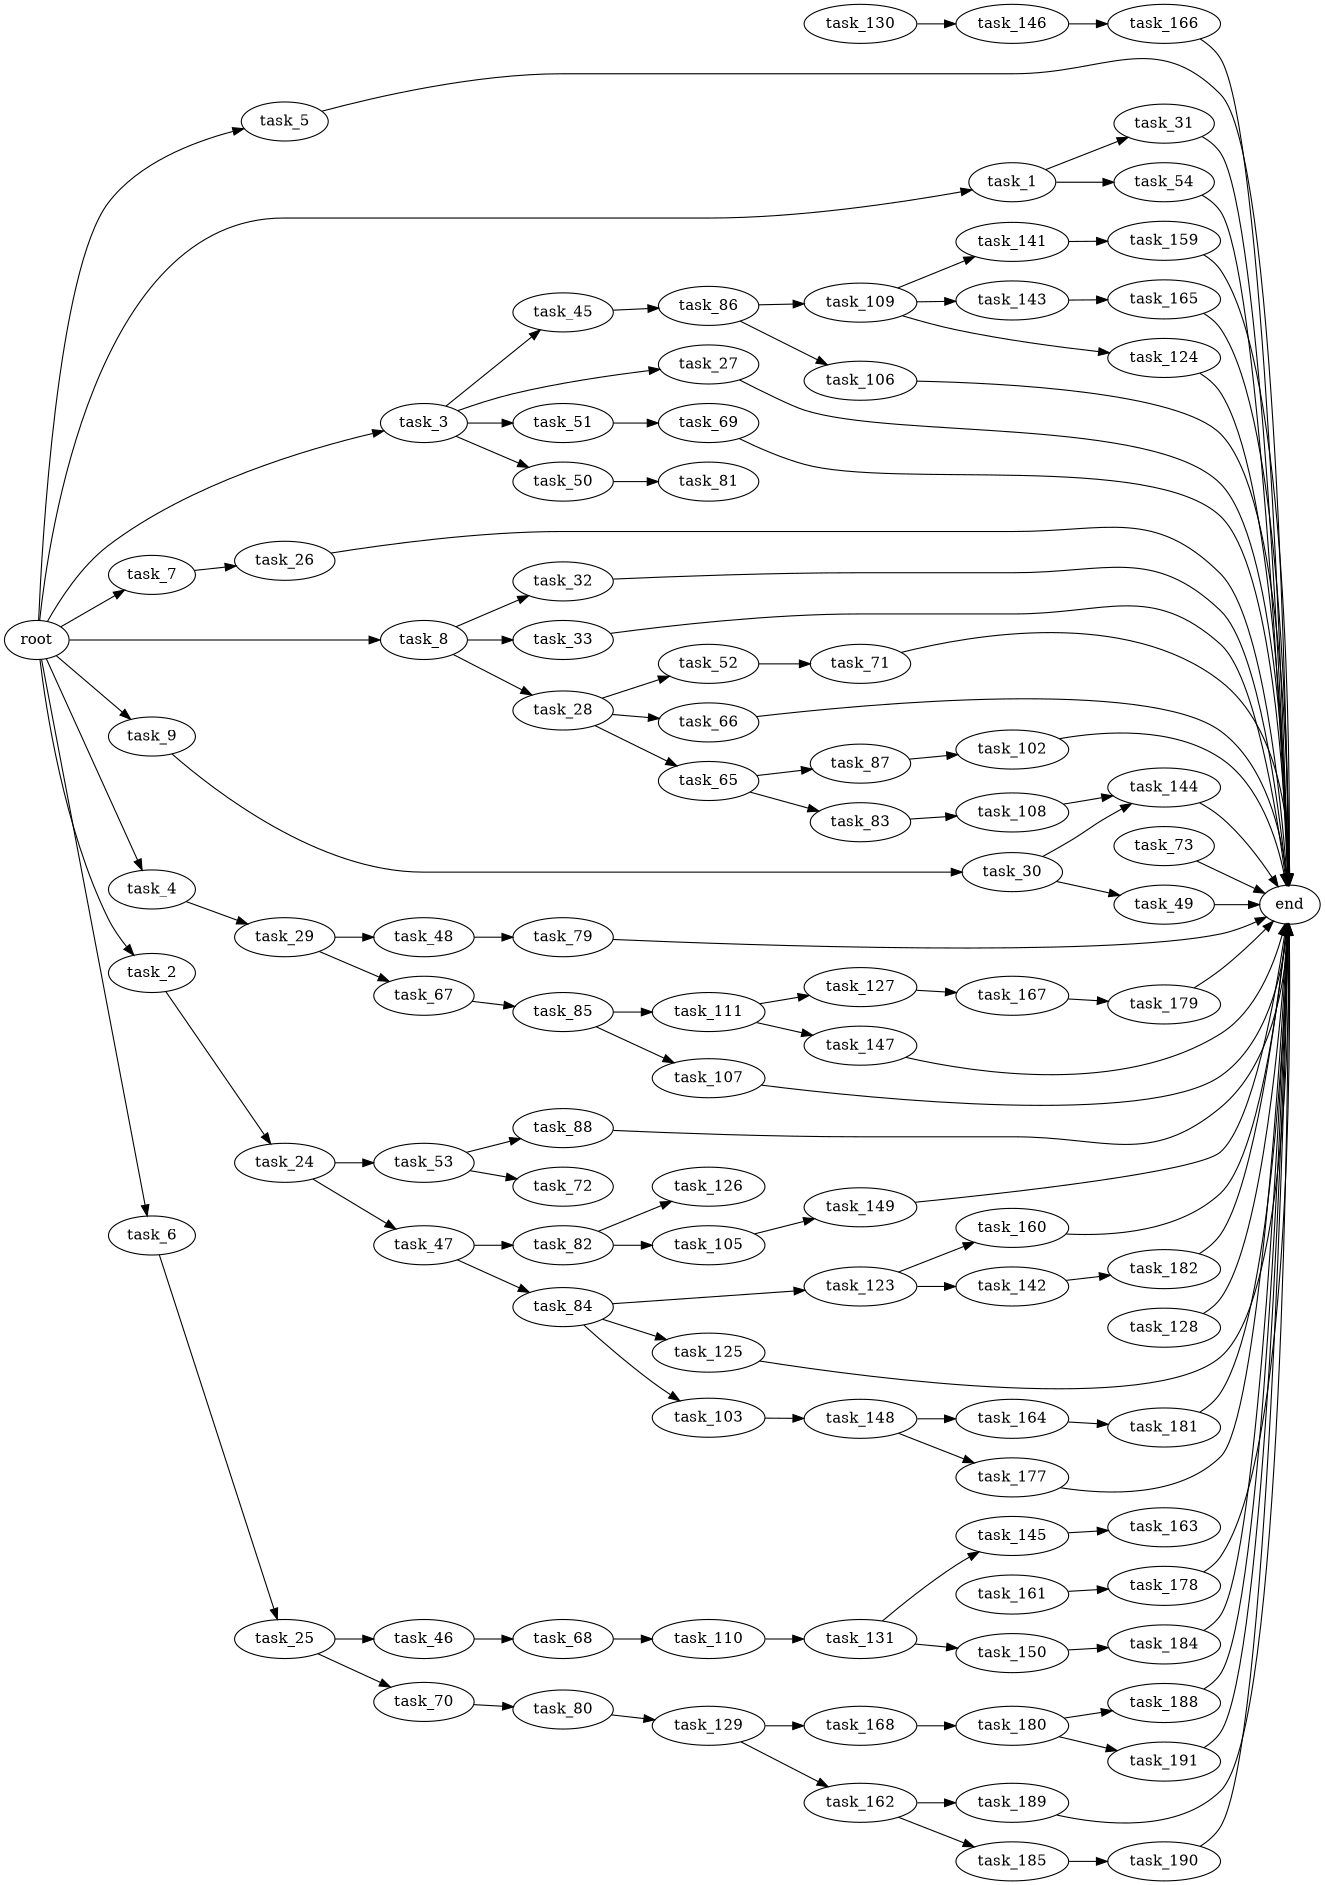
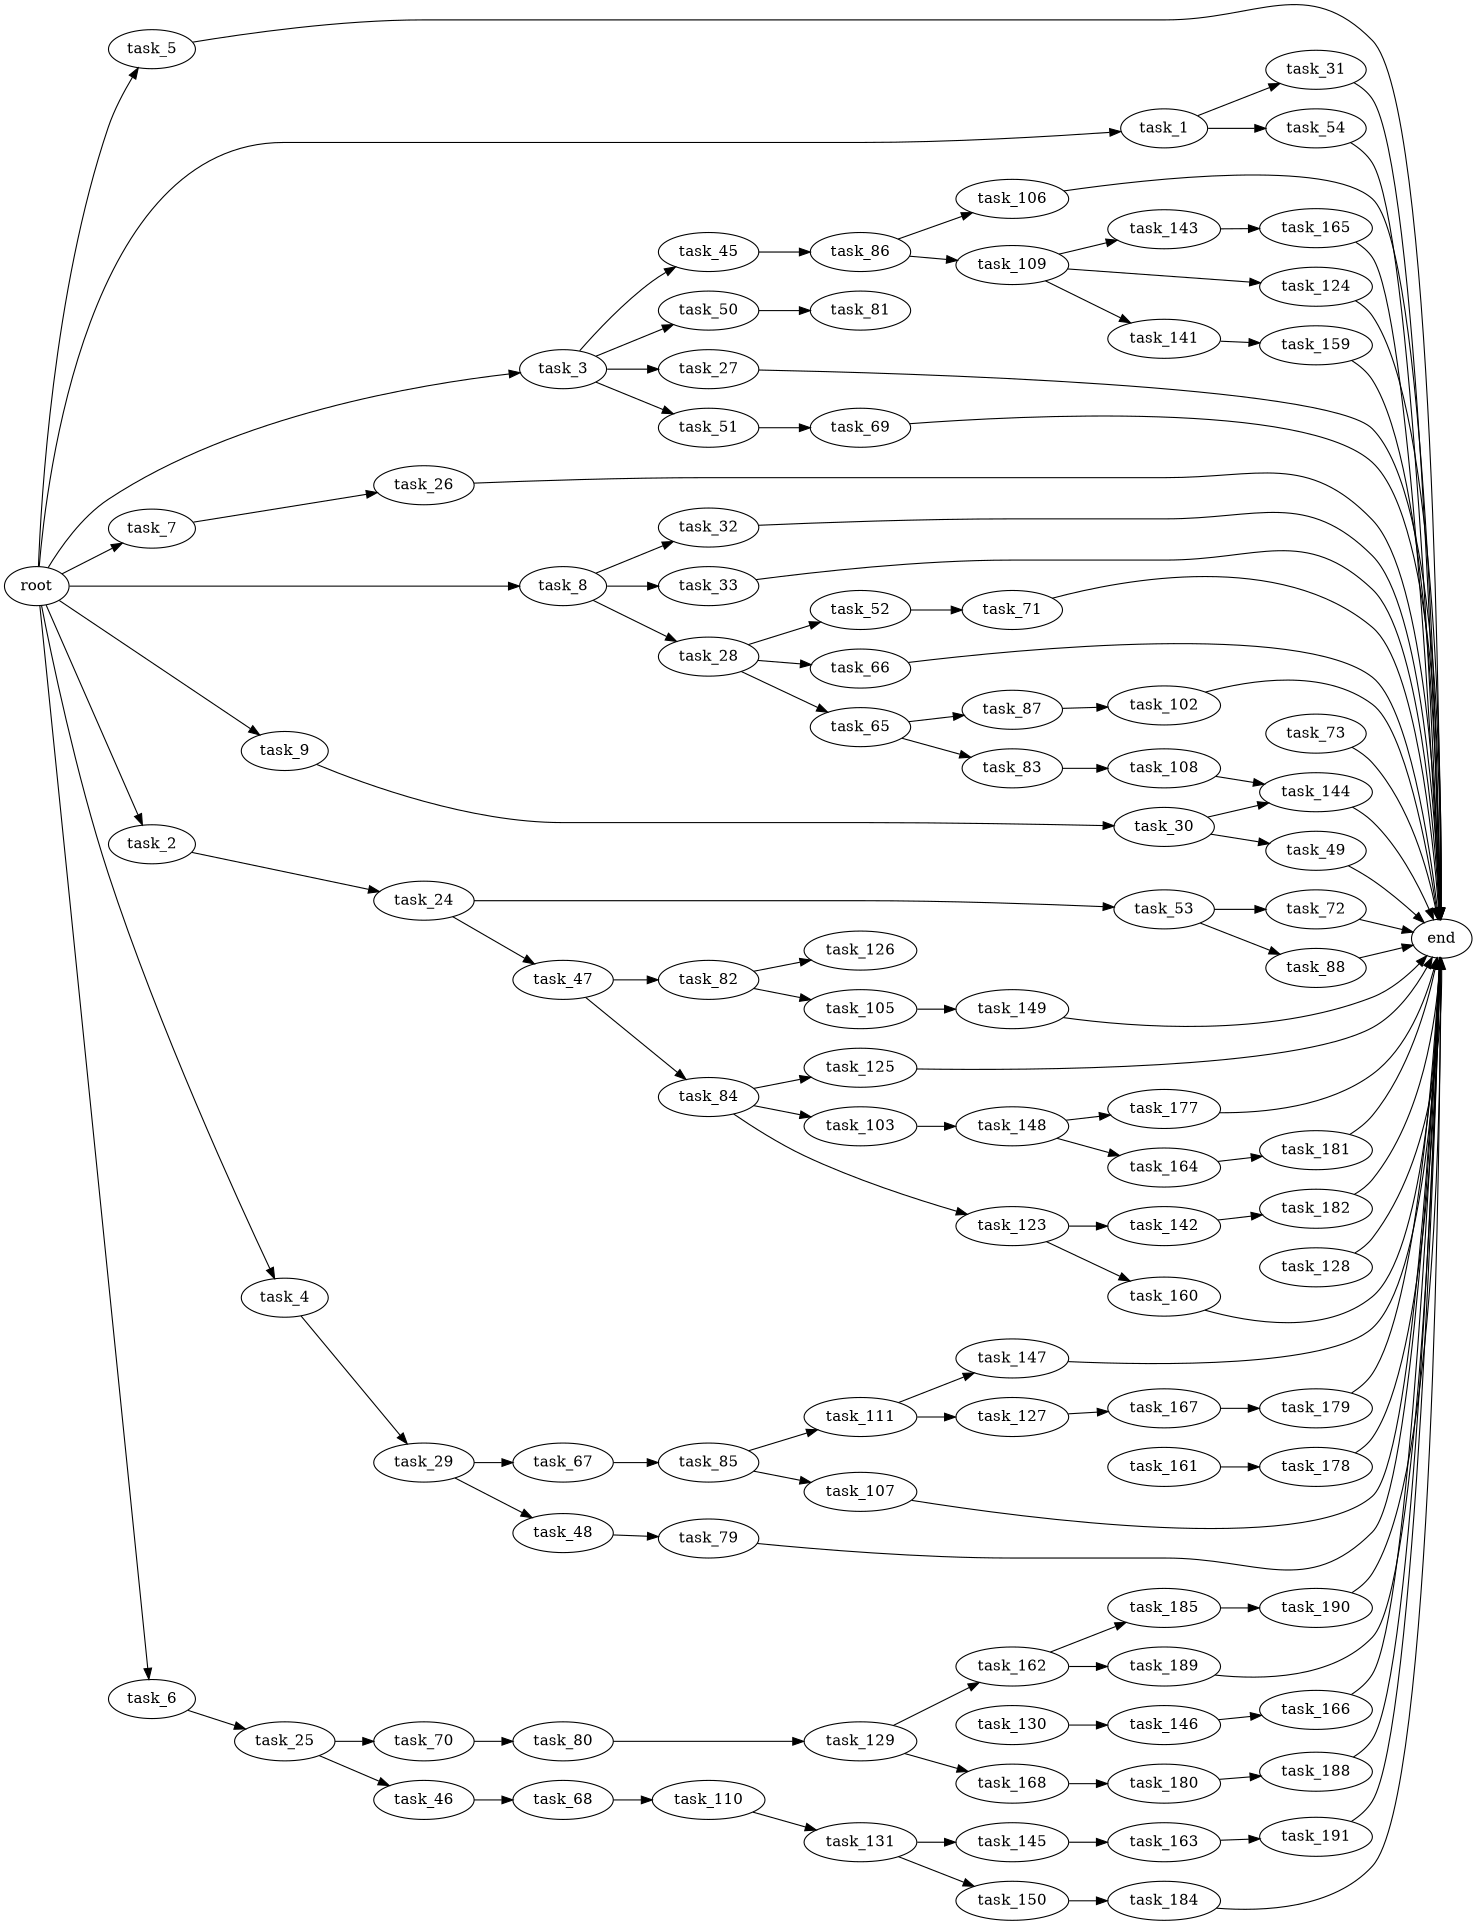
none -> (1381, 924)
(1083, 1742) -> (1235, 1840)
